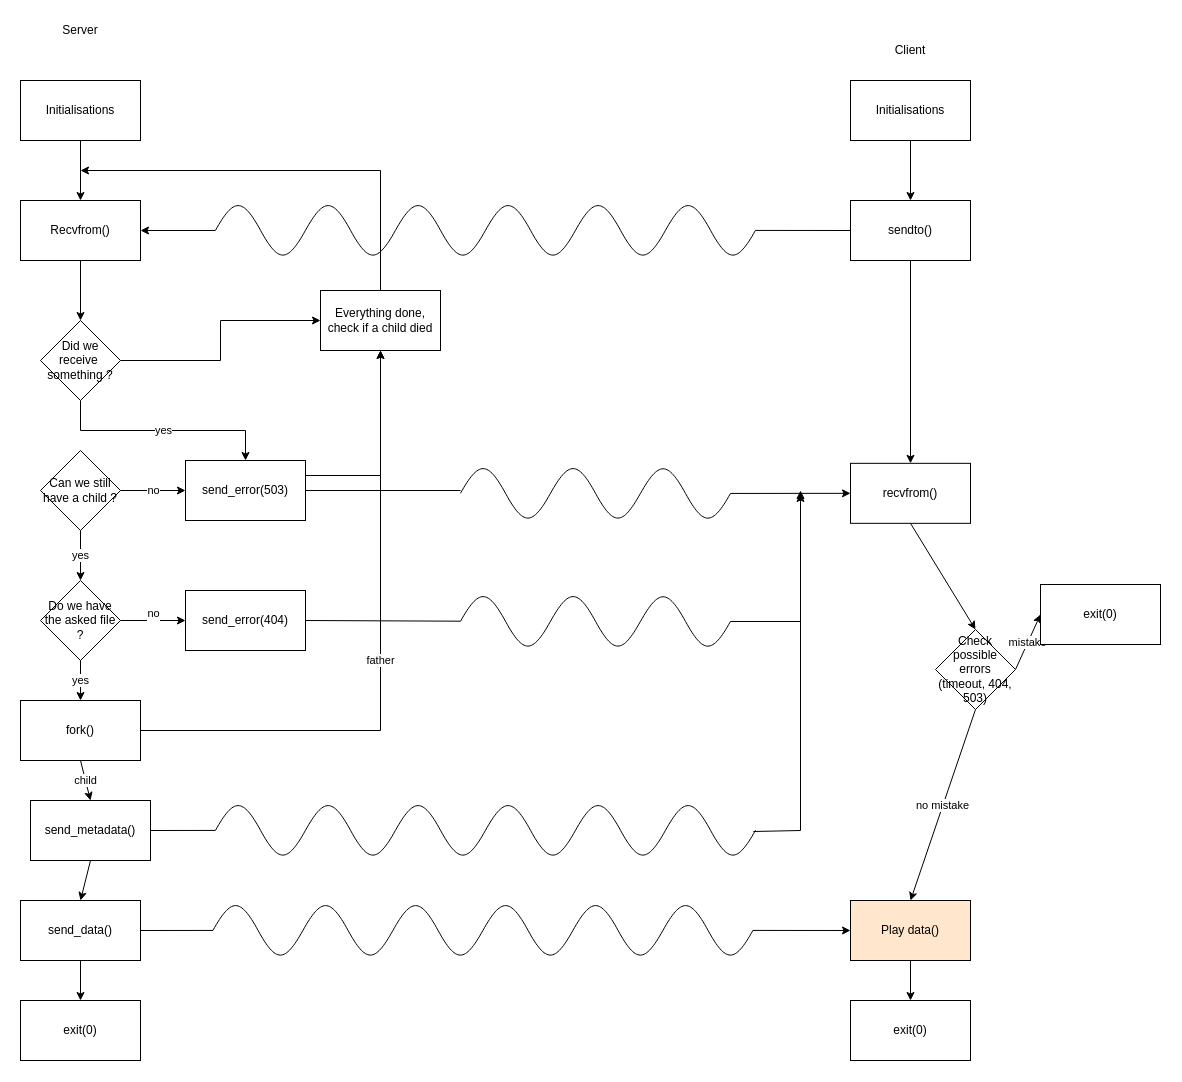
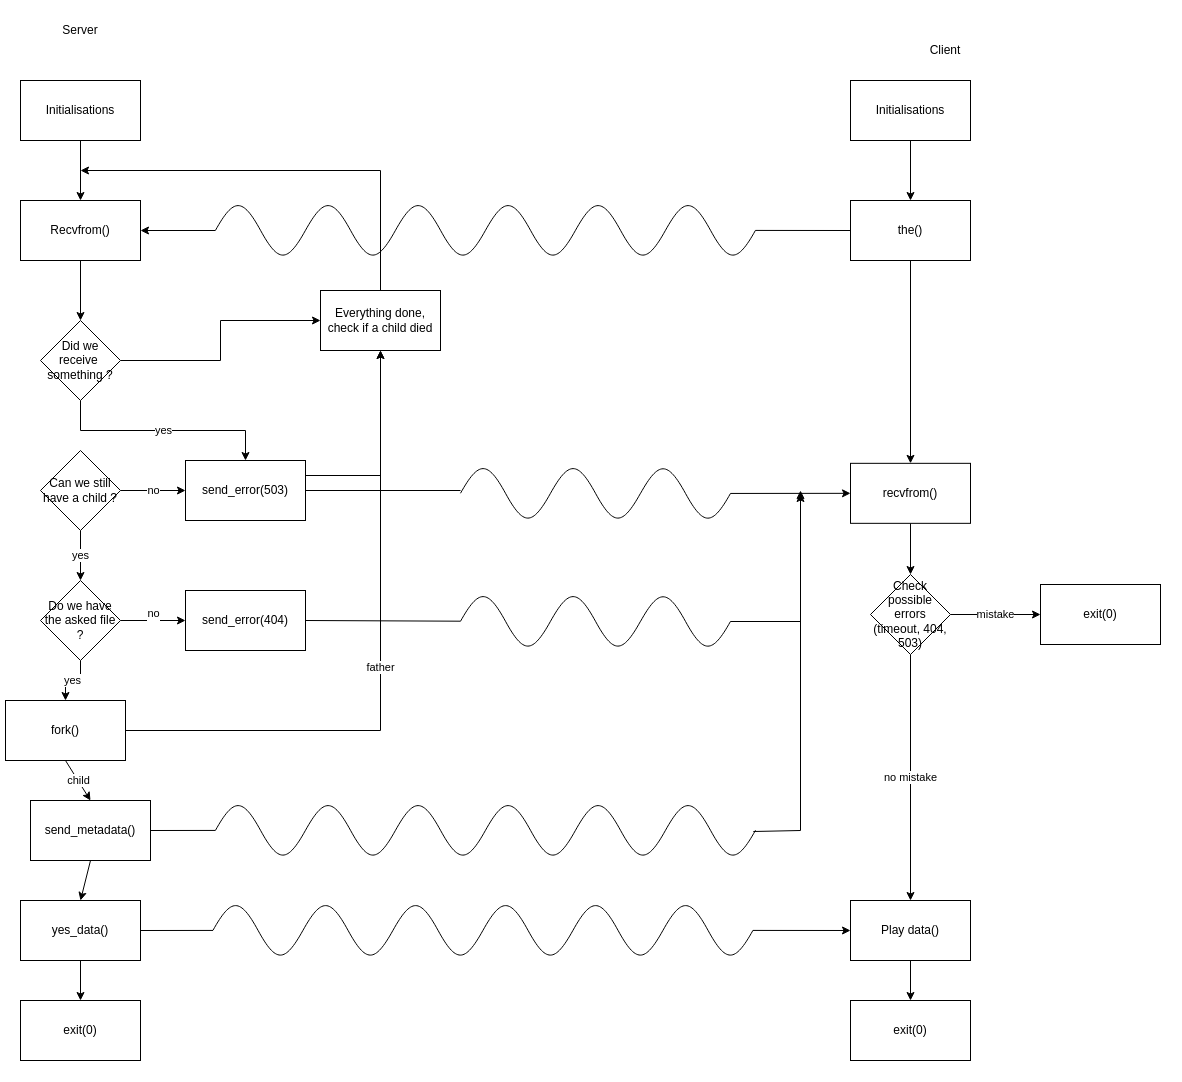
(911, 51) -> (946, 51)
(911, 231) -> (911, 231)
(976, 670) -> (911, 615)
(81, 731) -> (66, 731)
(81, 931) -> (81, 931)
(911, 931) -> (911, 931)
